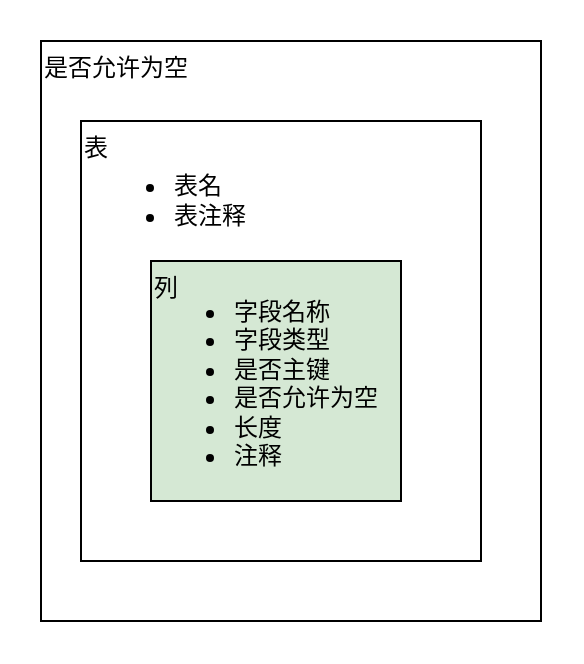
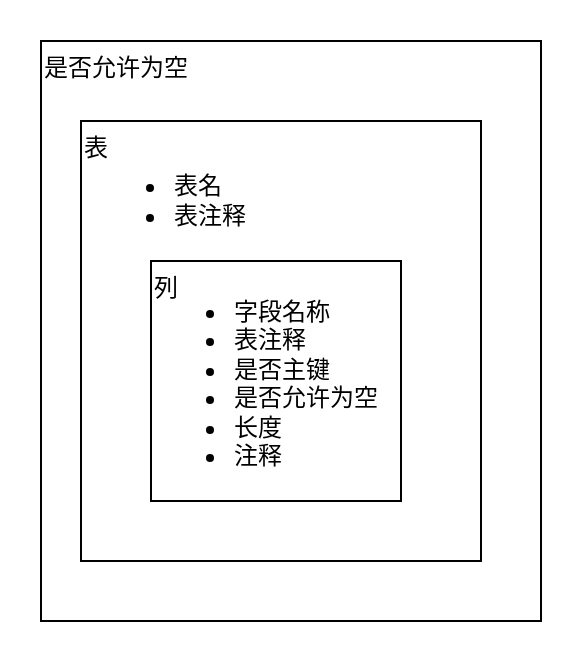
(227, 361) -> (227, 361)
(276, 381) -> (276, 381)
